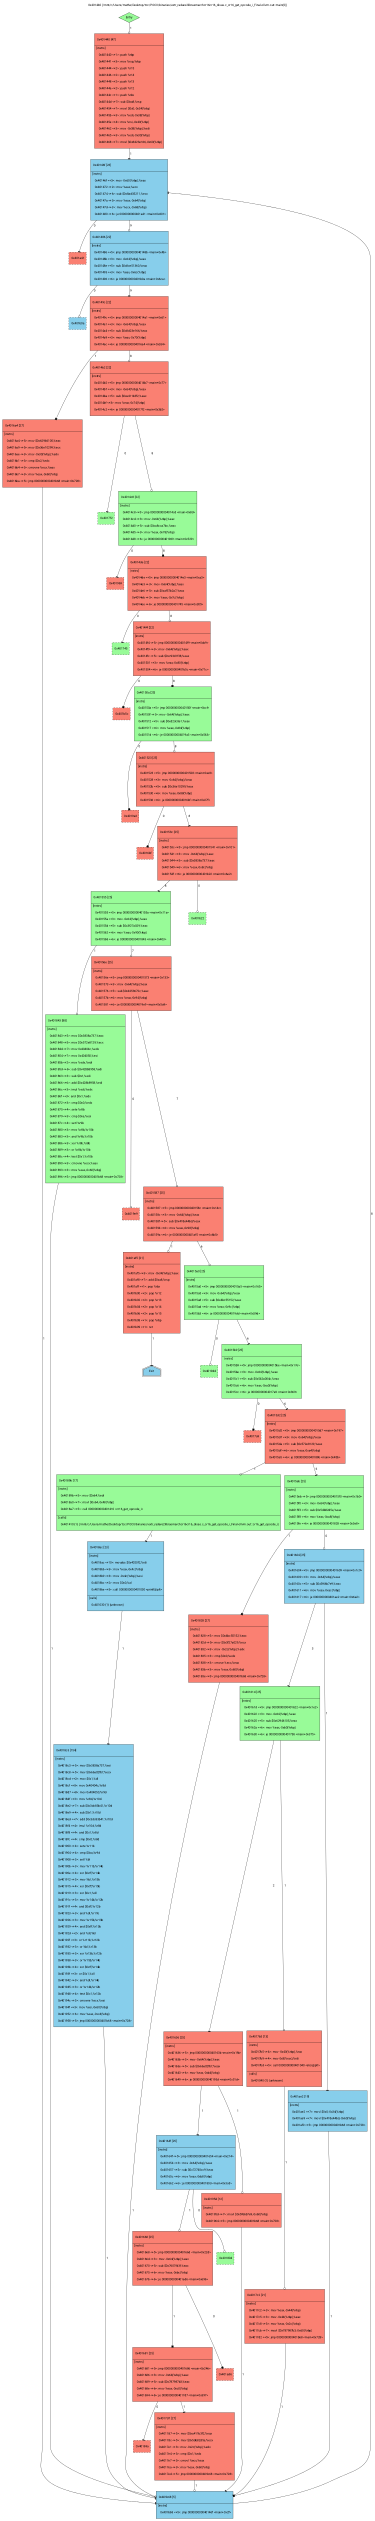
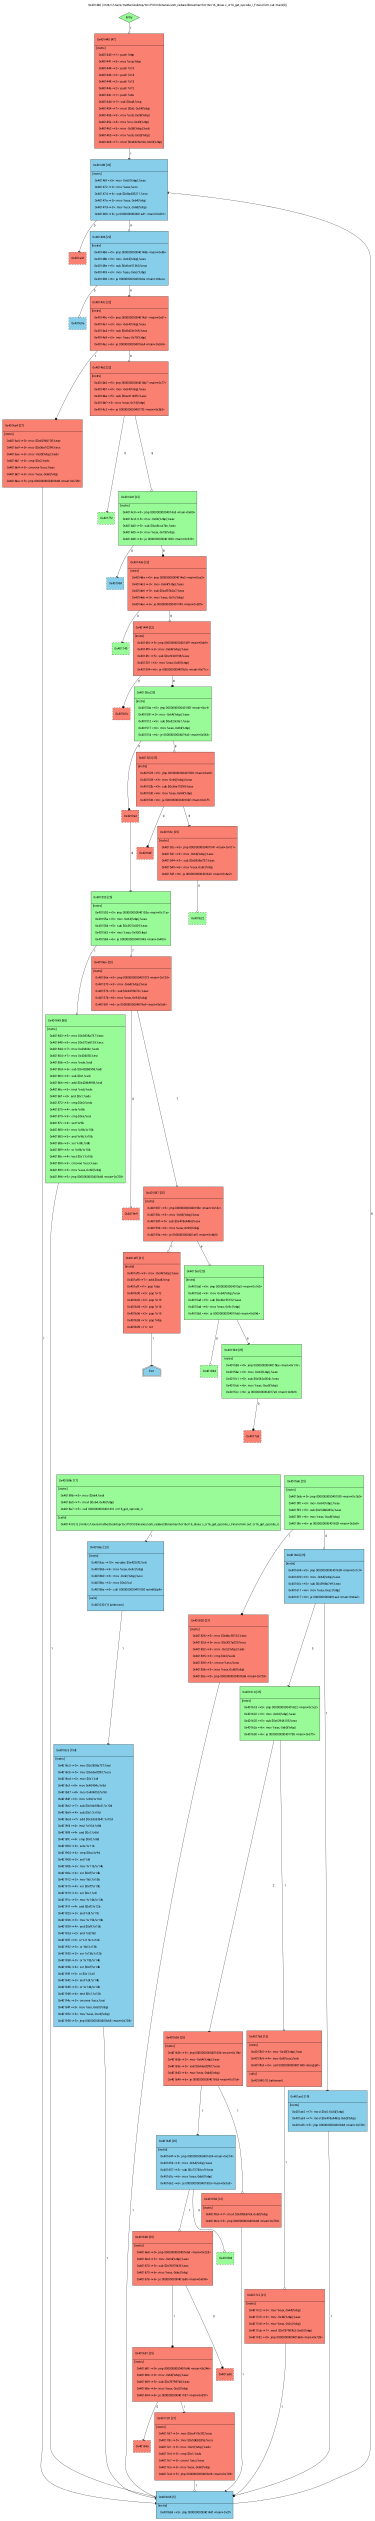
(115, 583) -> (115, 583)
(165, 885) -> (130, 856)
(305, 1436) -> none
